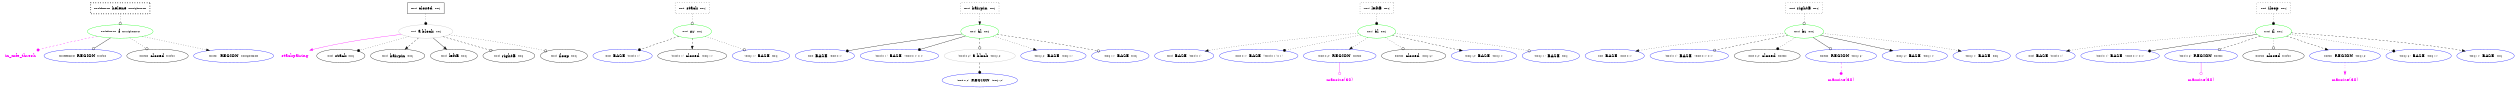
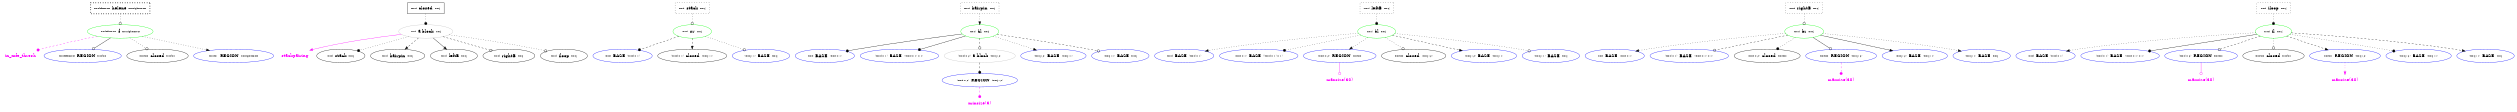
none -> (980, 103)
